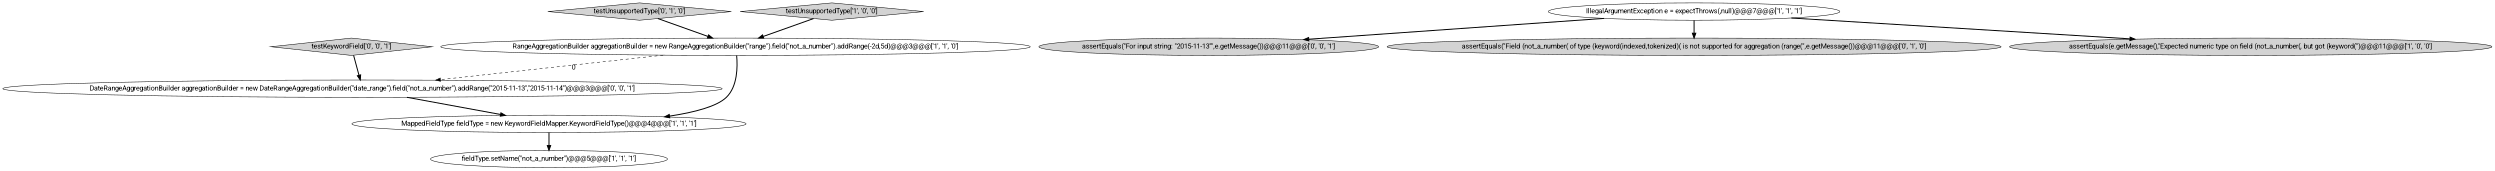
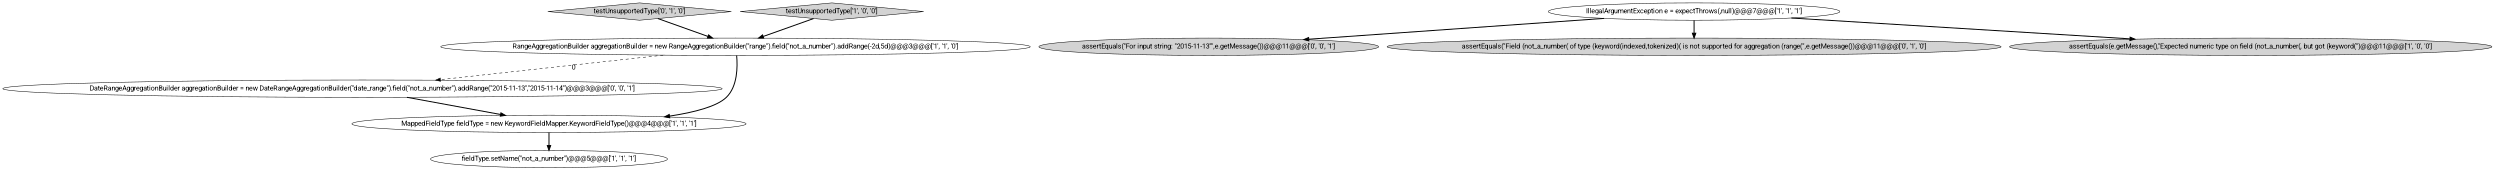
(351, 47) -> none
